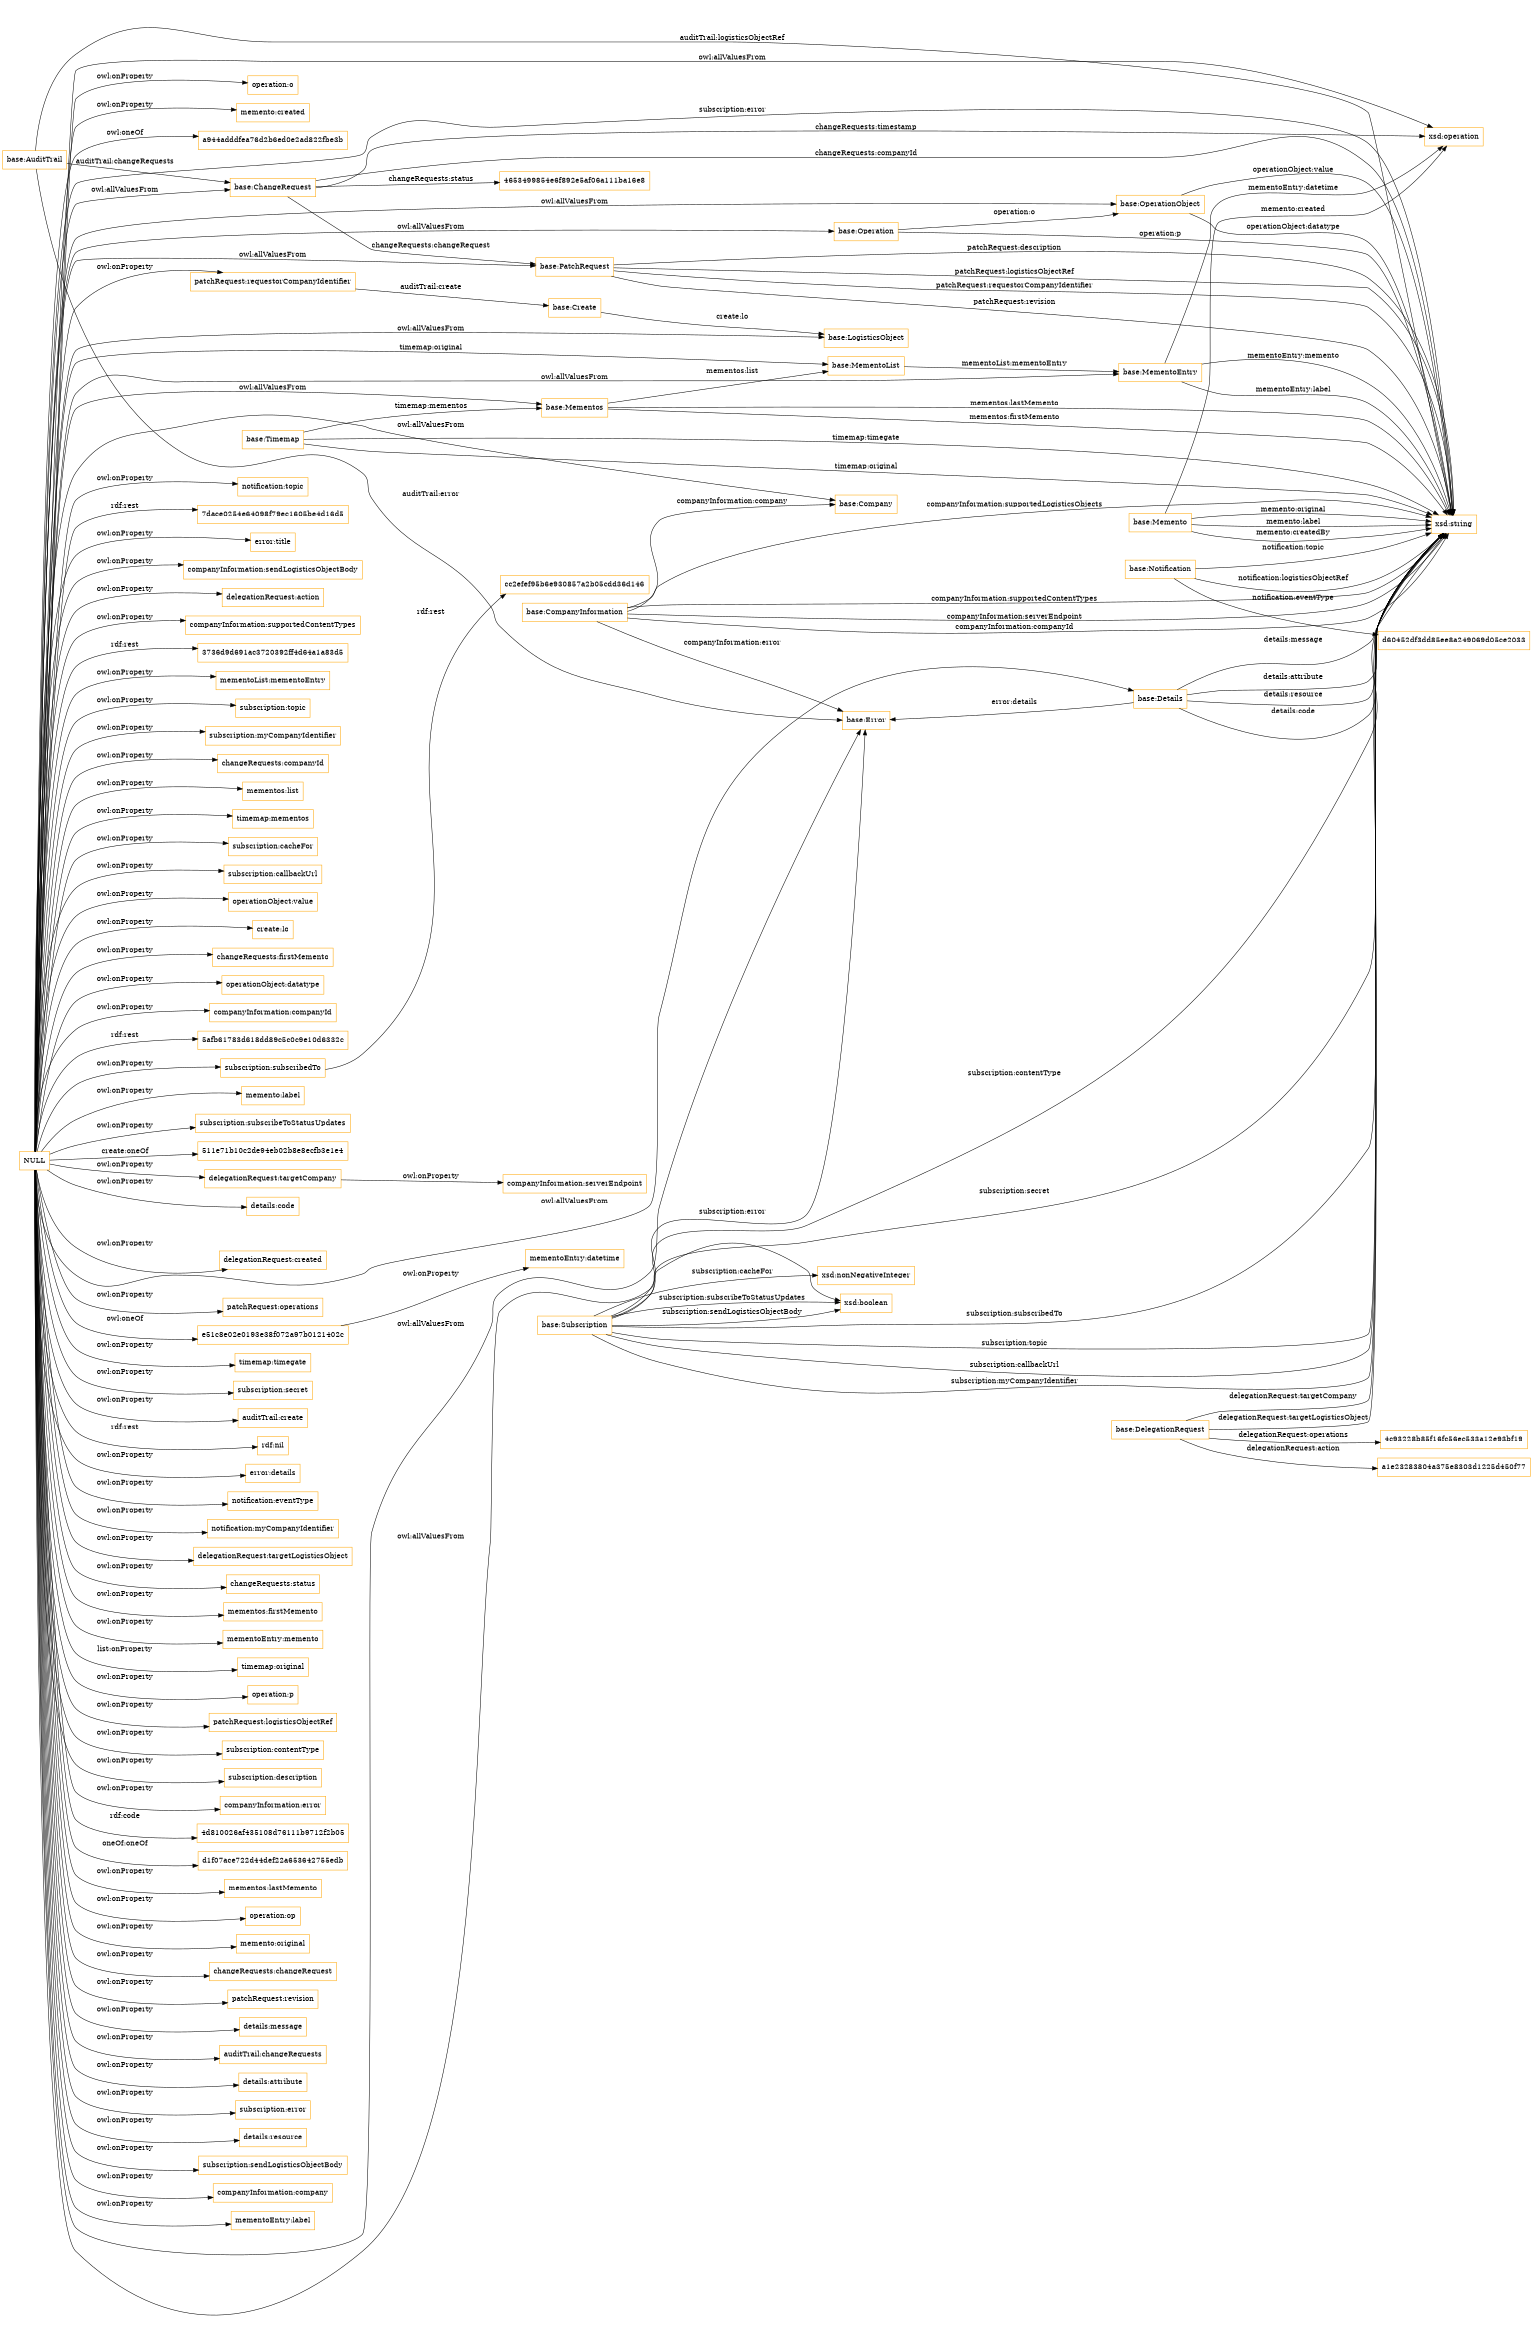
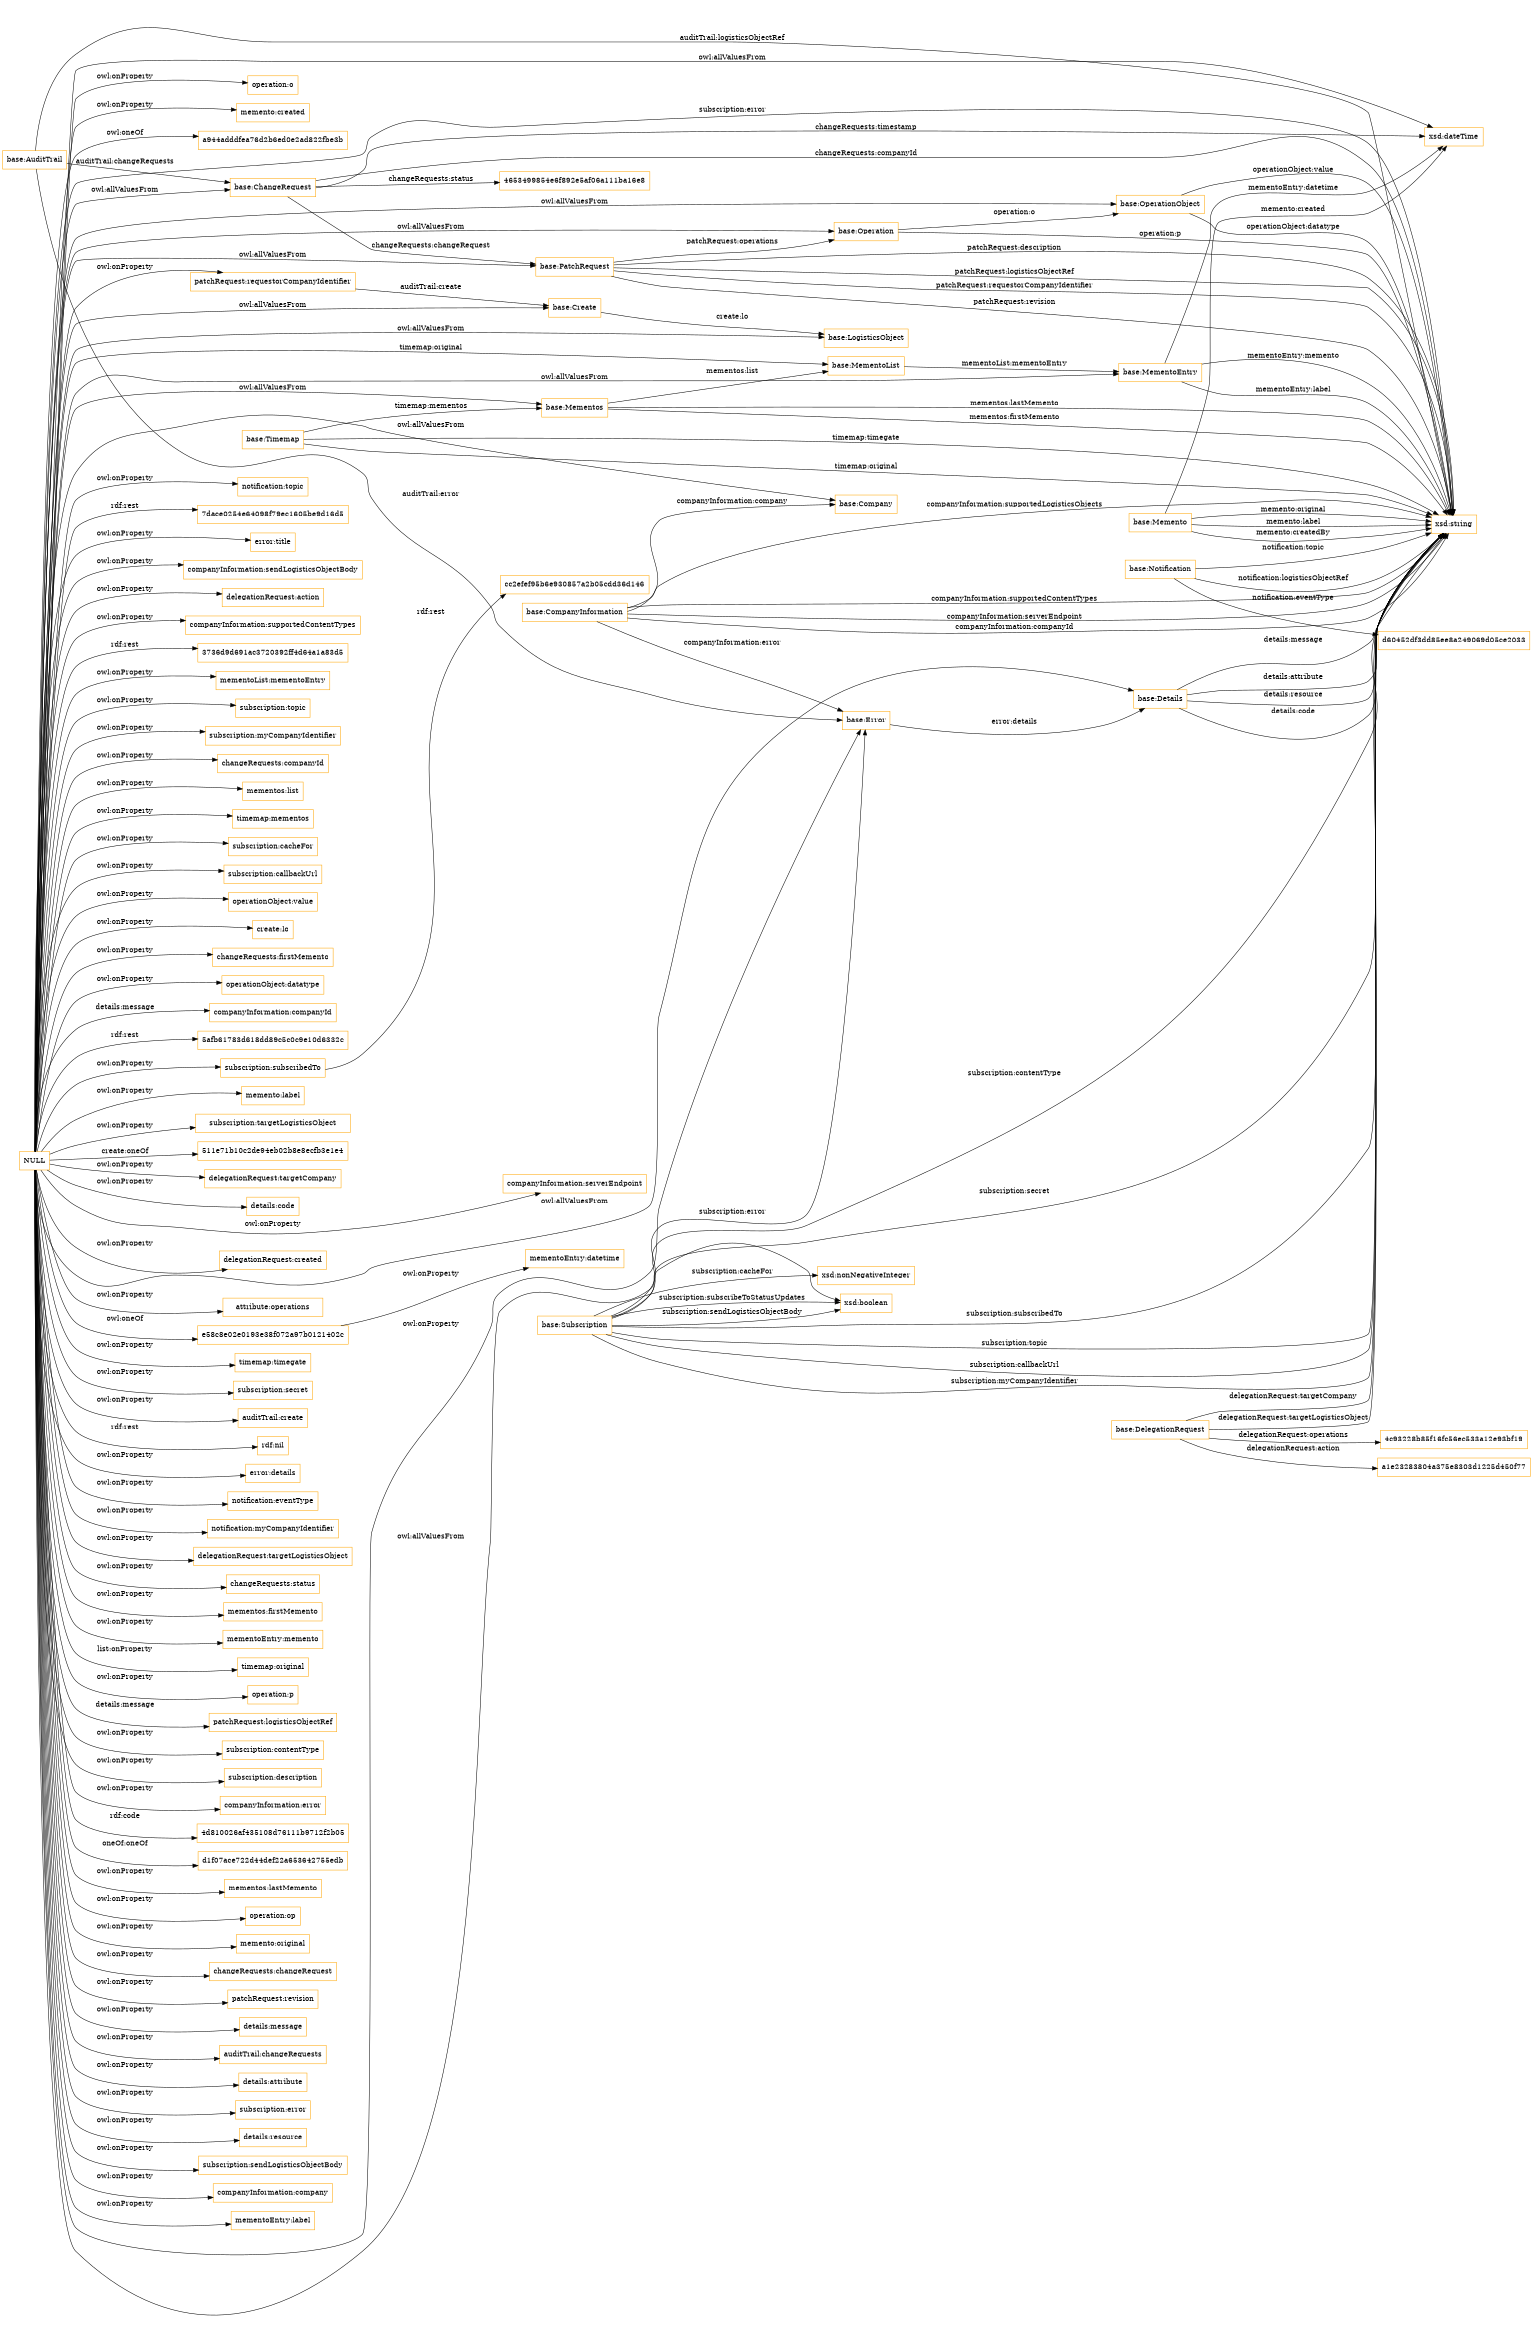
(1454, 137) -> (1454, 137)
none -> (722, 253)
none -> (71, 342)
(273, 514) -> (273, 514)
(1015, 713) -> (1017, 734)
(125, 1007) -> (125, 1007)
(273, 1123) -> (273, 1123)
(419, 1181) -> (280, 1234)
(273, 1307) -> (273, 1307)
(431, 1324) -> (431, 1324)
(273, 1335) -> (273, 1335)
(125, 1705) -> (125, 1705)
